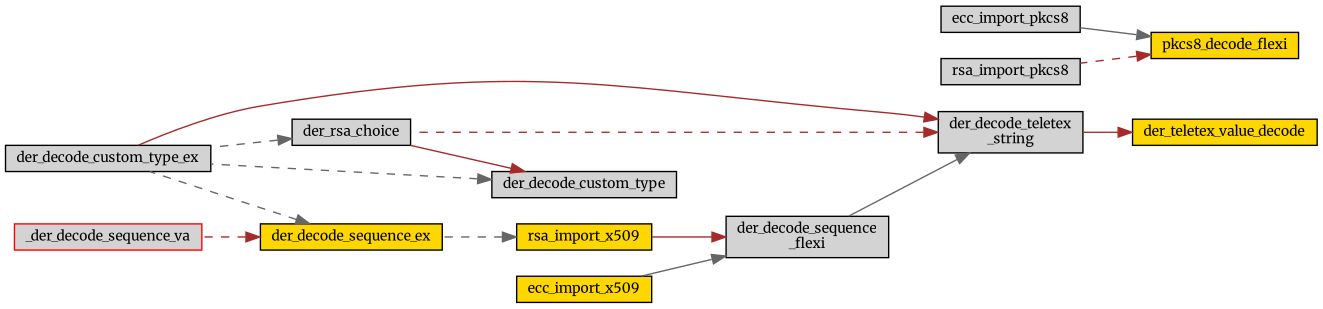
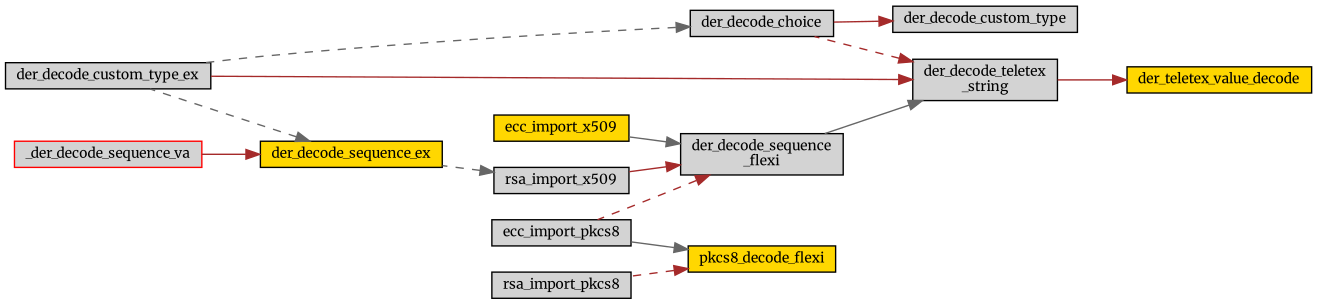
(351, 132) -> (762, 23)
(344, 171) -> none
none -> (647, 200)
(224, 237) -> (224, 154)
(584, 237) -> (561, 180)
